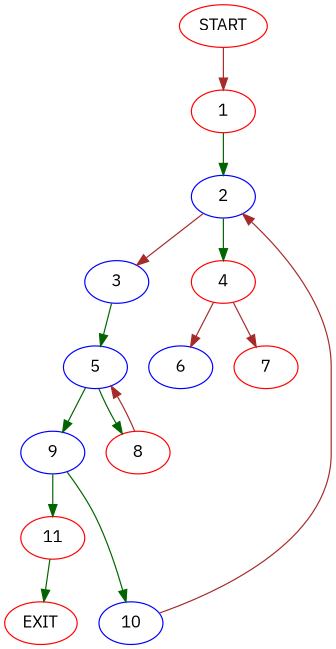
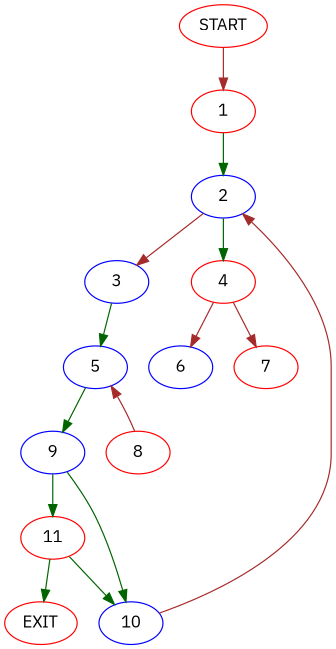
(107, 406) -> none
none -> (88, 576)
